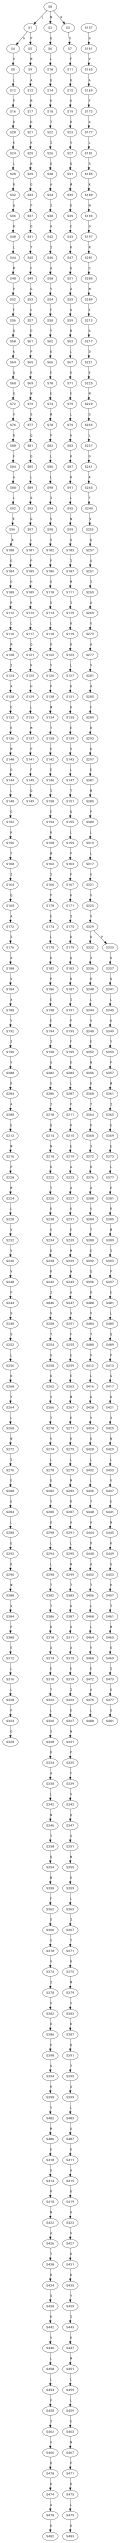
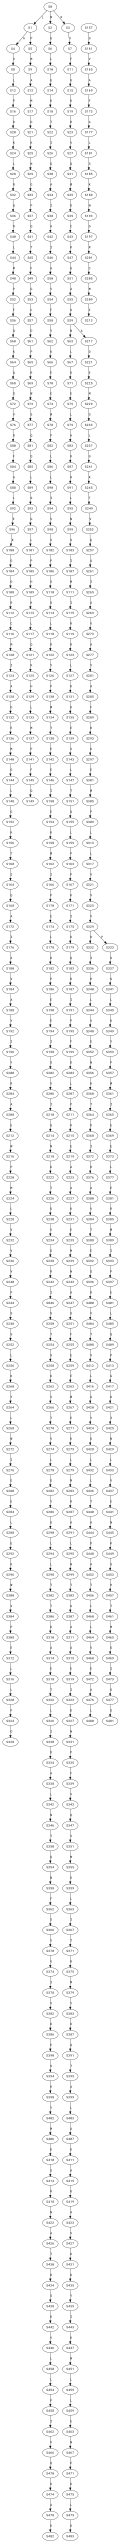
(89, 330) -> (79, 330)
